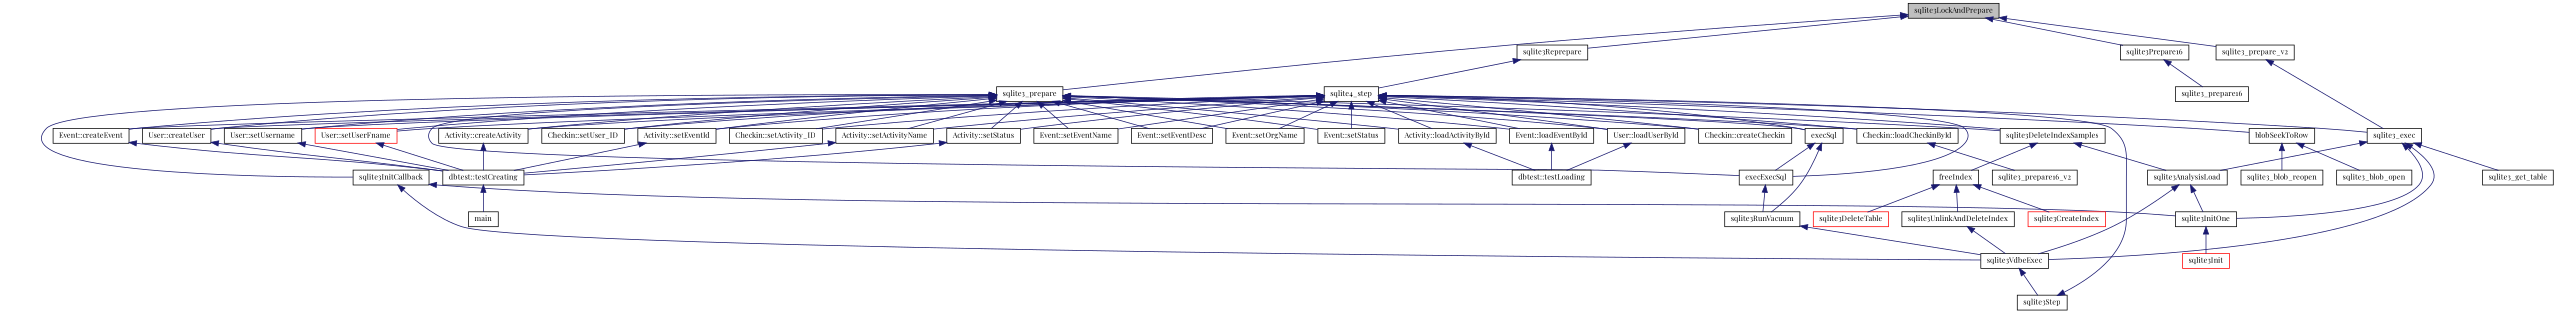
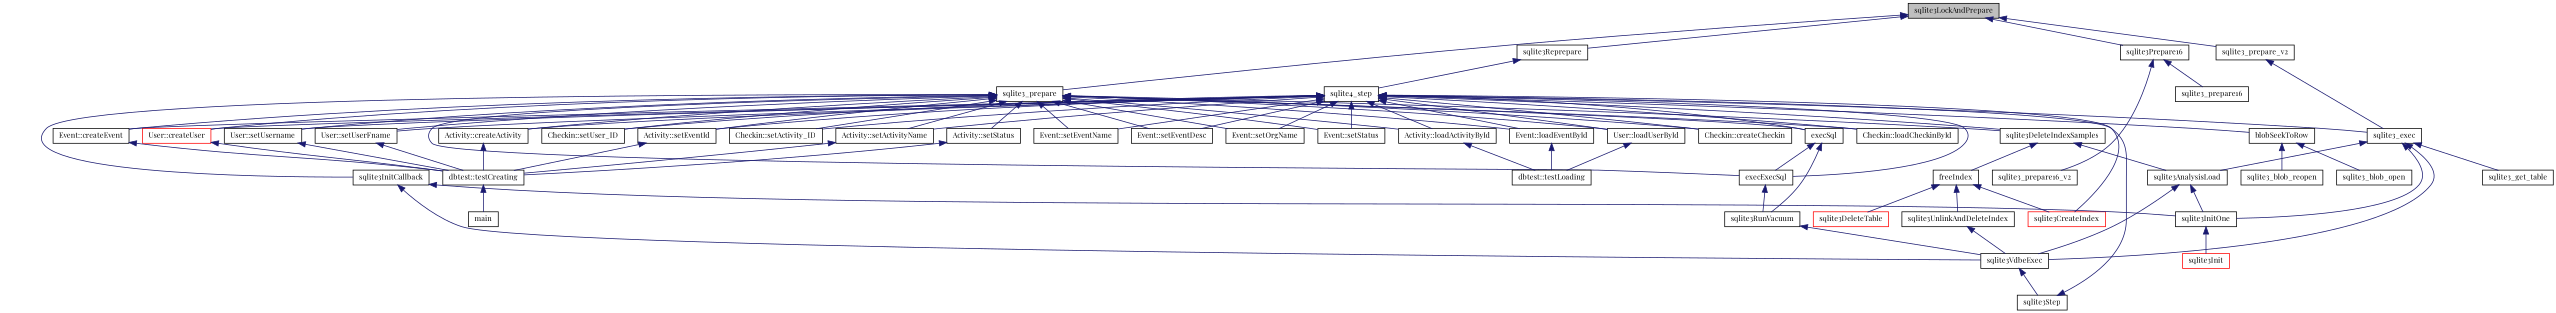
(1124, 117) -> (1800, 102)
(177, 136) -> (177, 136)
(356, 136) -> (356, 136)
(1975, 158) -> (2123, 129)
